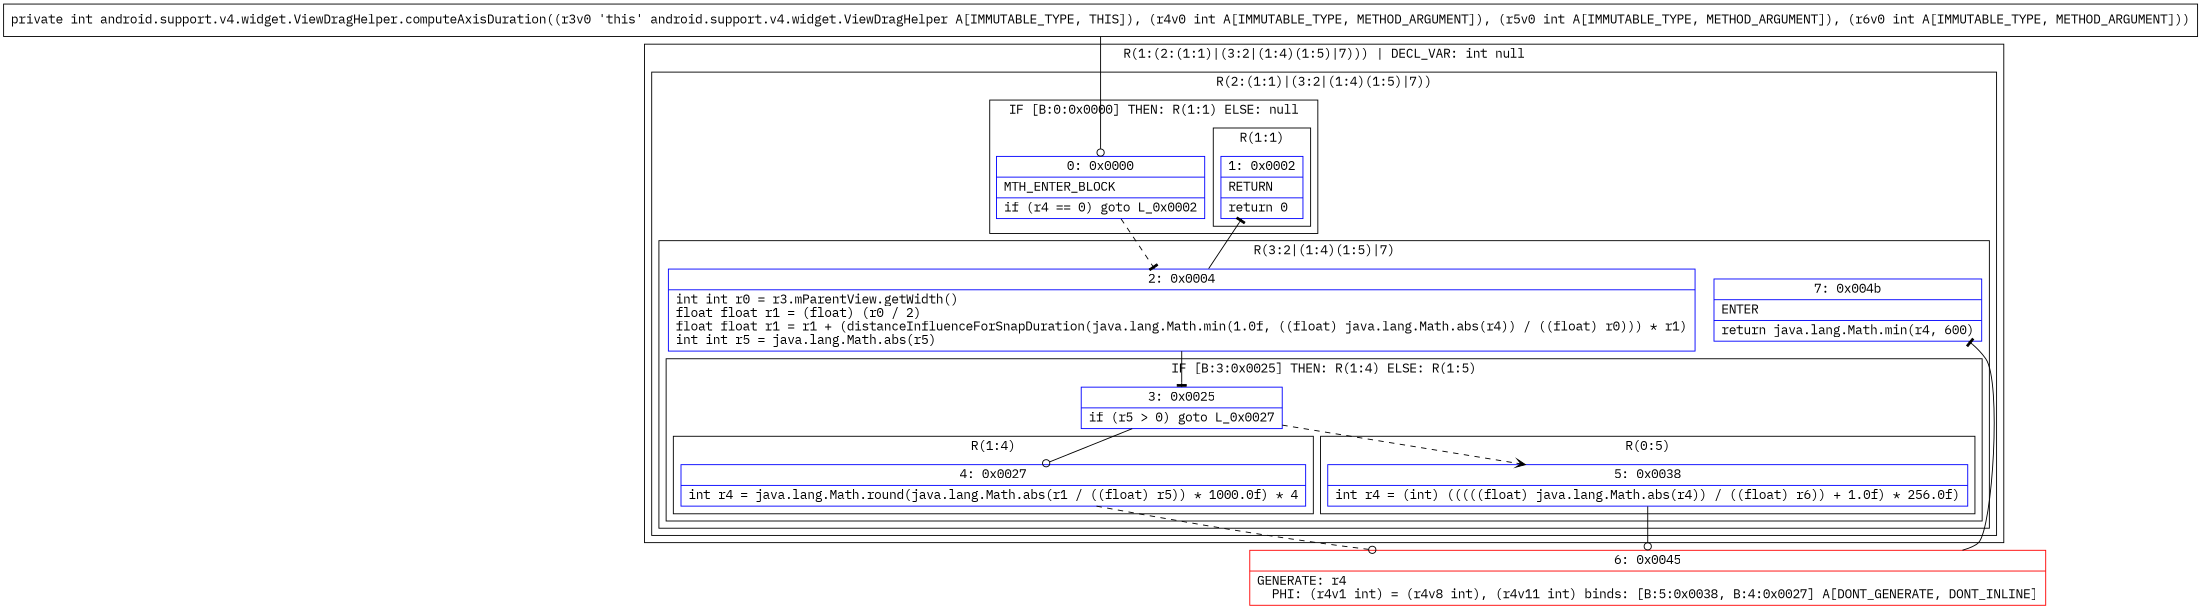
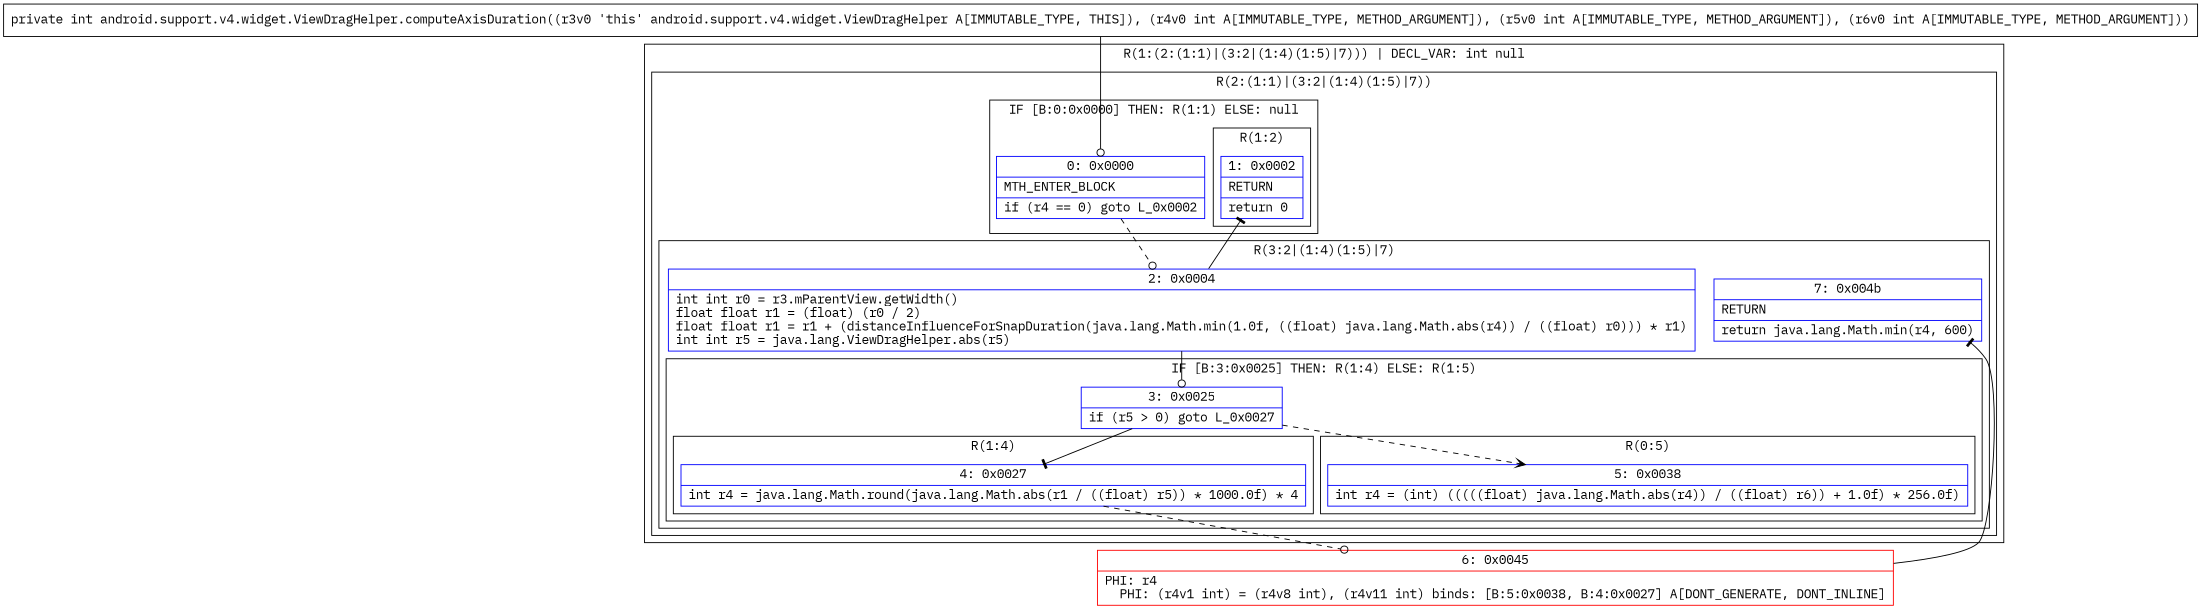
(1262, 138) -> (1262, 138)
(1140, 246) -> (1139, 246)
(1740, 310) -> (1744, 310)
(806, 340) -> (843, 340)
(1182, 367) -> (1182, 365)
(1091, 445) -> (1090, 446)
(1648, 524) -> none
(1306, 581) -> (1135, 581)
